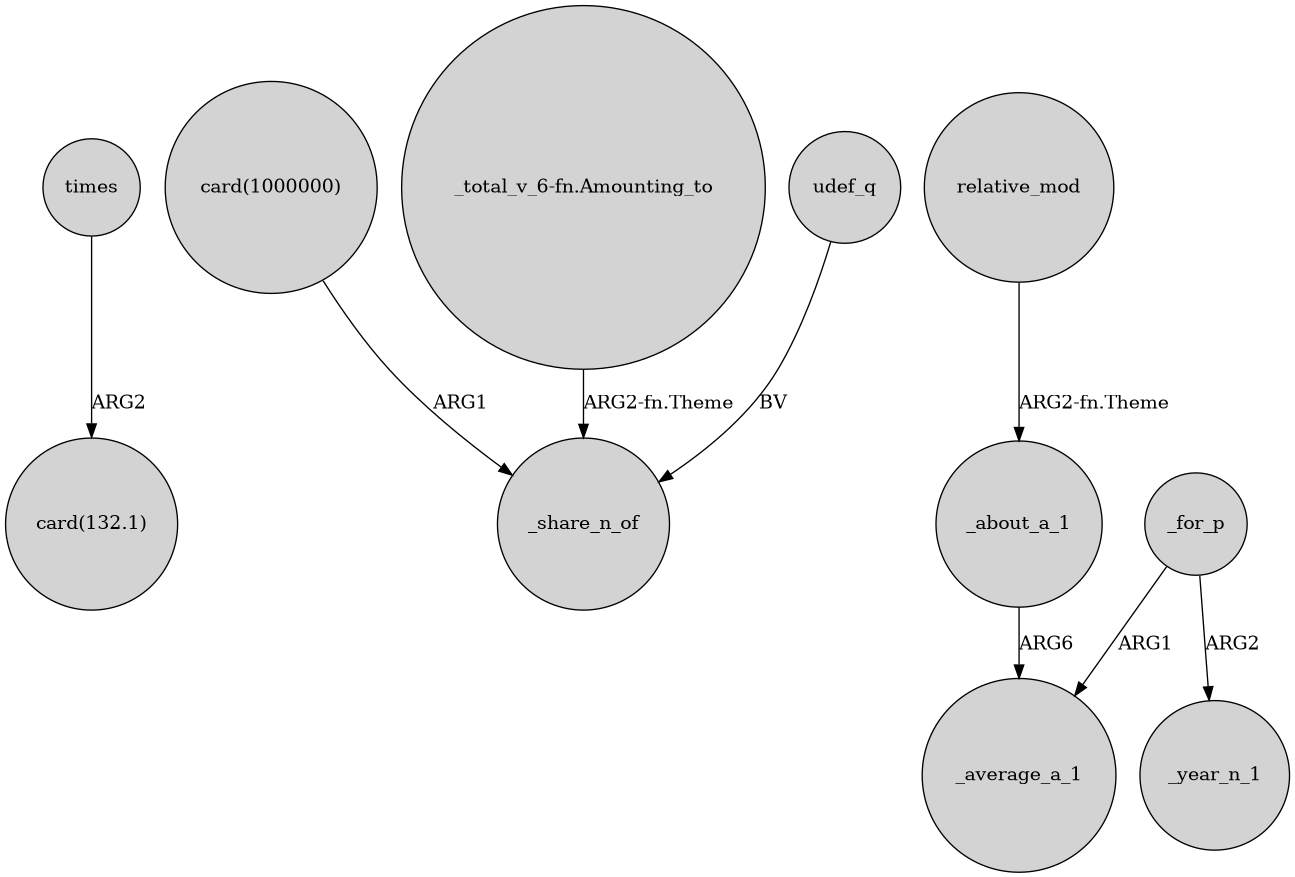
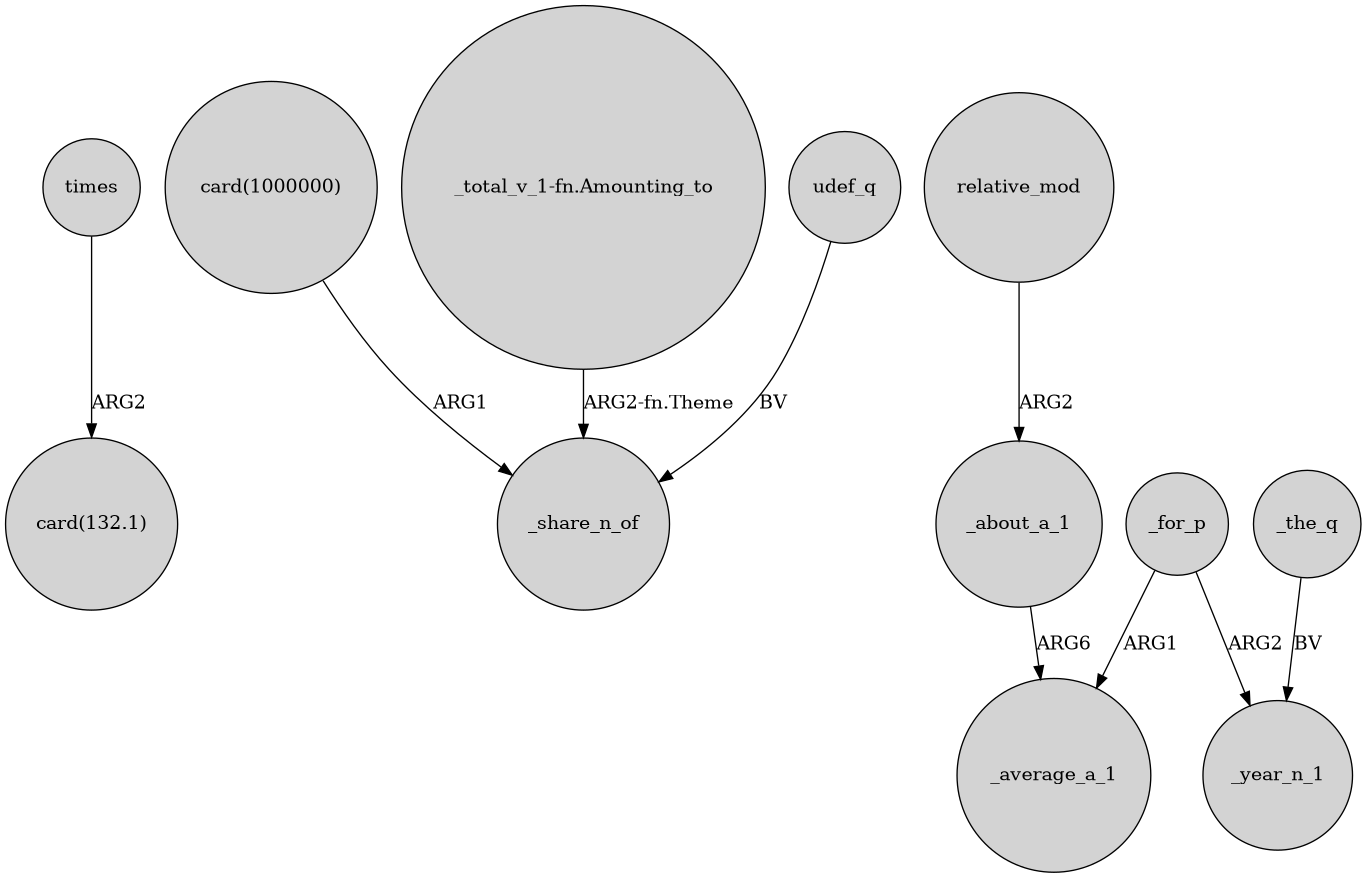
(583, 187) -> (583, 187)
(1094, 404) -> (1047, 404)
none -> (1307, 524)
